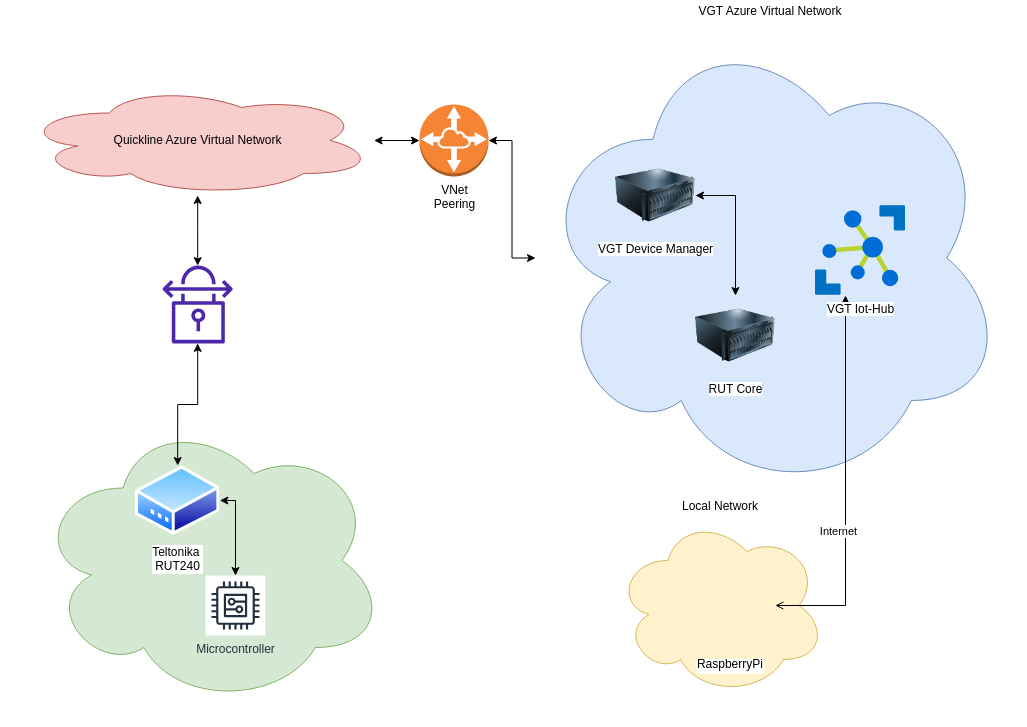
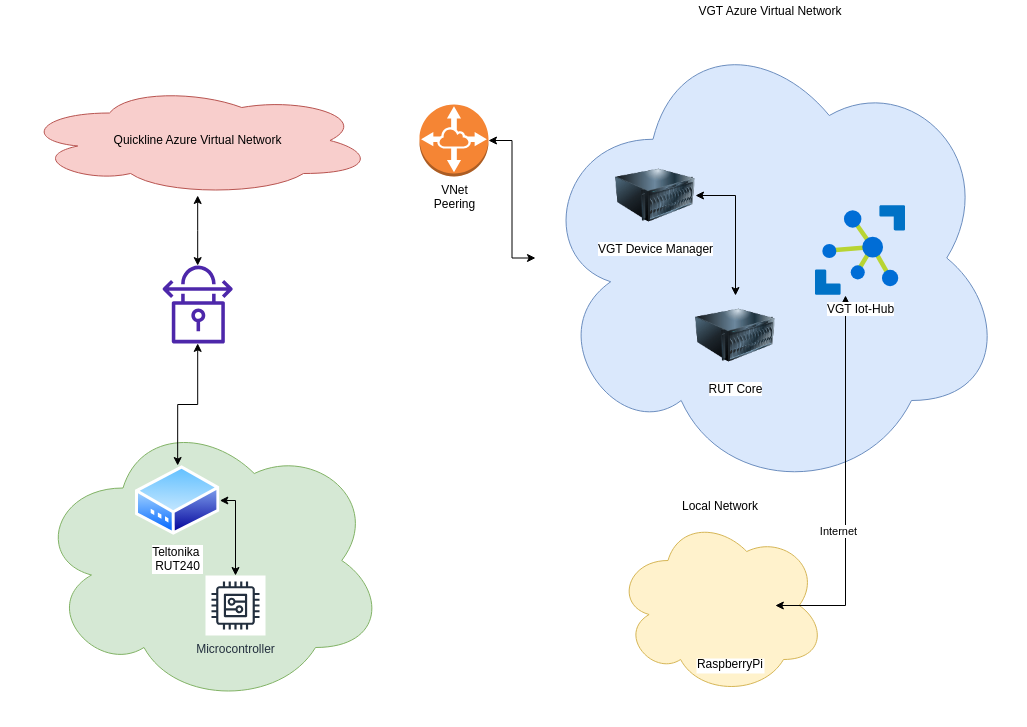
(397, 141) -> none
(782, 606) -> (784, 606)
